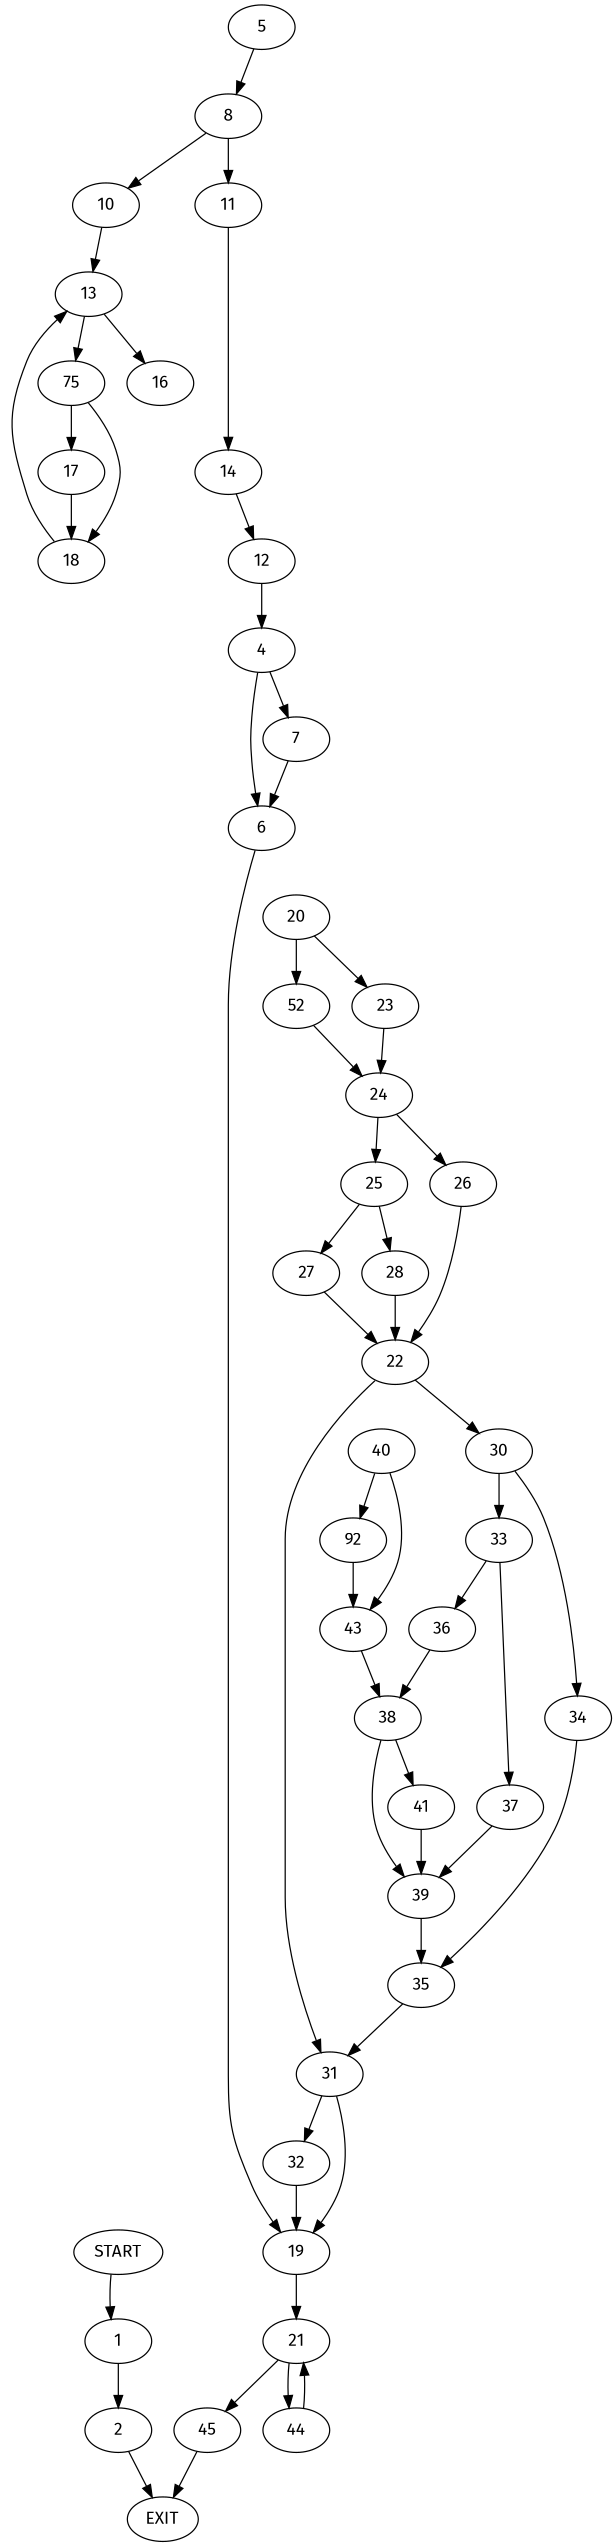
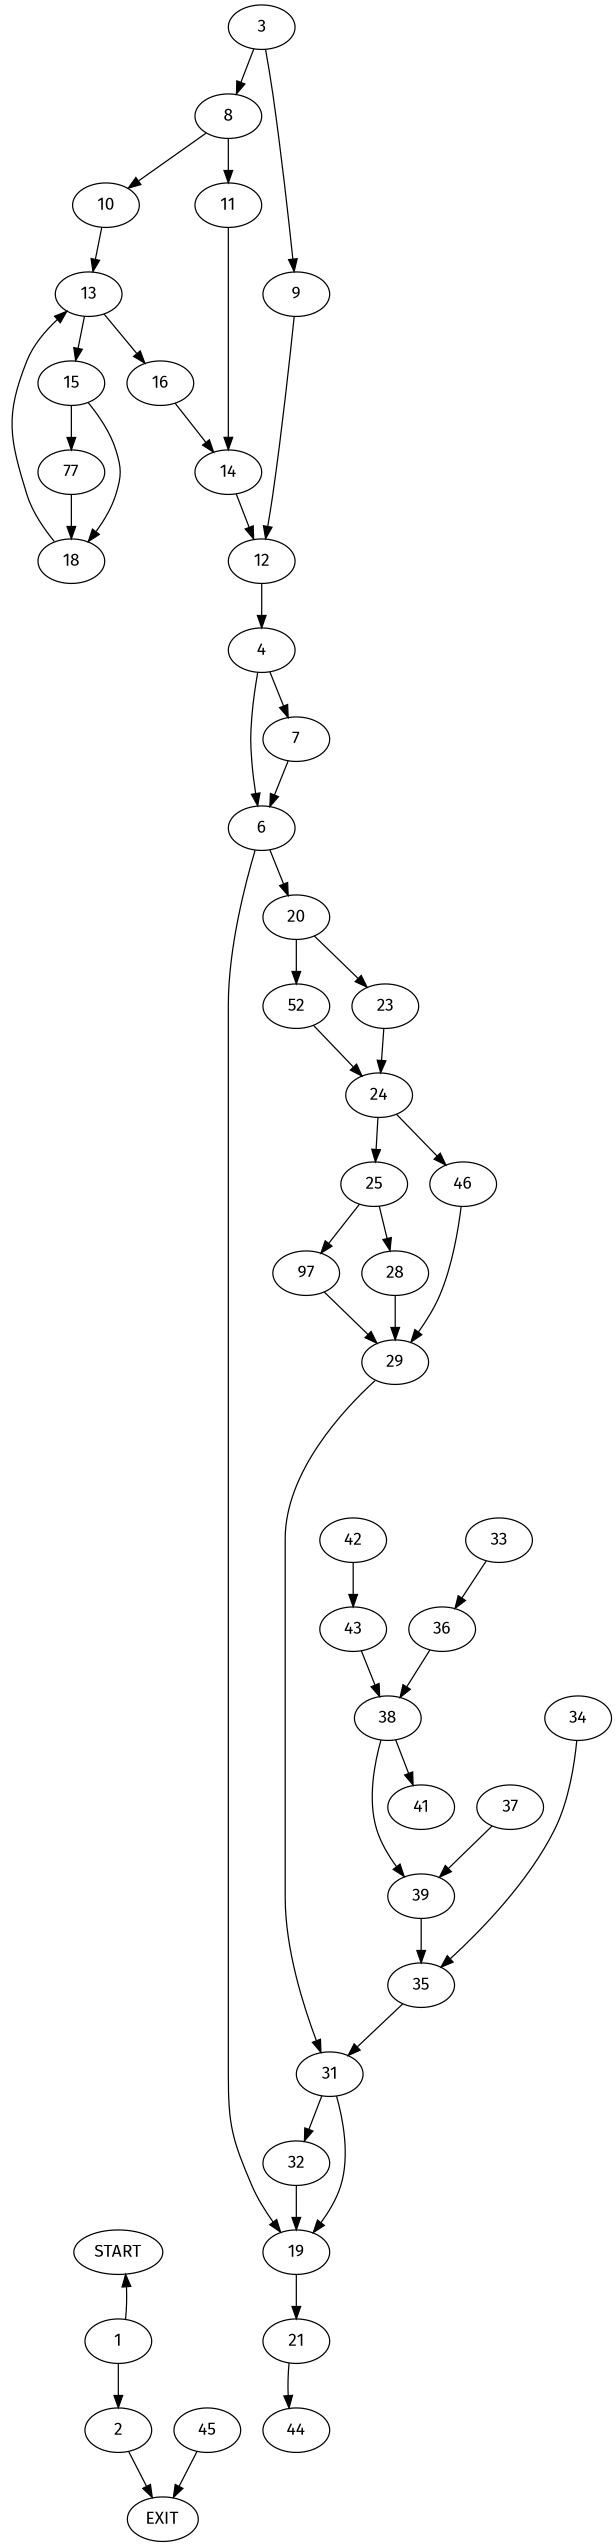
(262, 27) -> (262, 27)
none -> (296, 294)
(71, 383) -> (71, 383)
none -> (190, 423)
(71, 472) -> (71, 472)
none -> (277, 867)
(463, 1184) -> (463, 1184)
(306, 1273) -> (306, 1273)
(395, 1362) -> (395, 1362)
(382, 1451) -> none
(499, 1451) -> none
(353, 1540) -> (353, 1540)
(504, 1667) -> none
(421, 1846) -> none
(110, 2290) -> (127, 2303)
(256, 2381) -> none
(305, 2392) -> none
